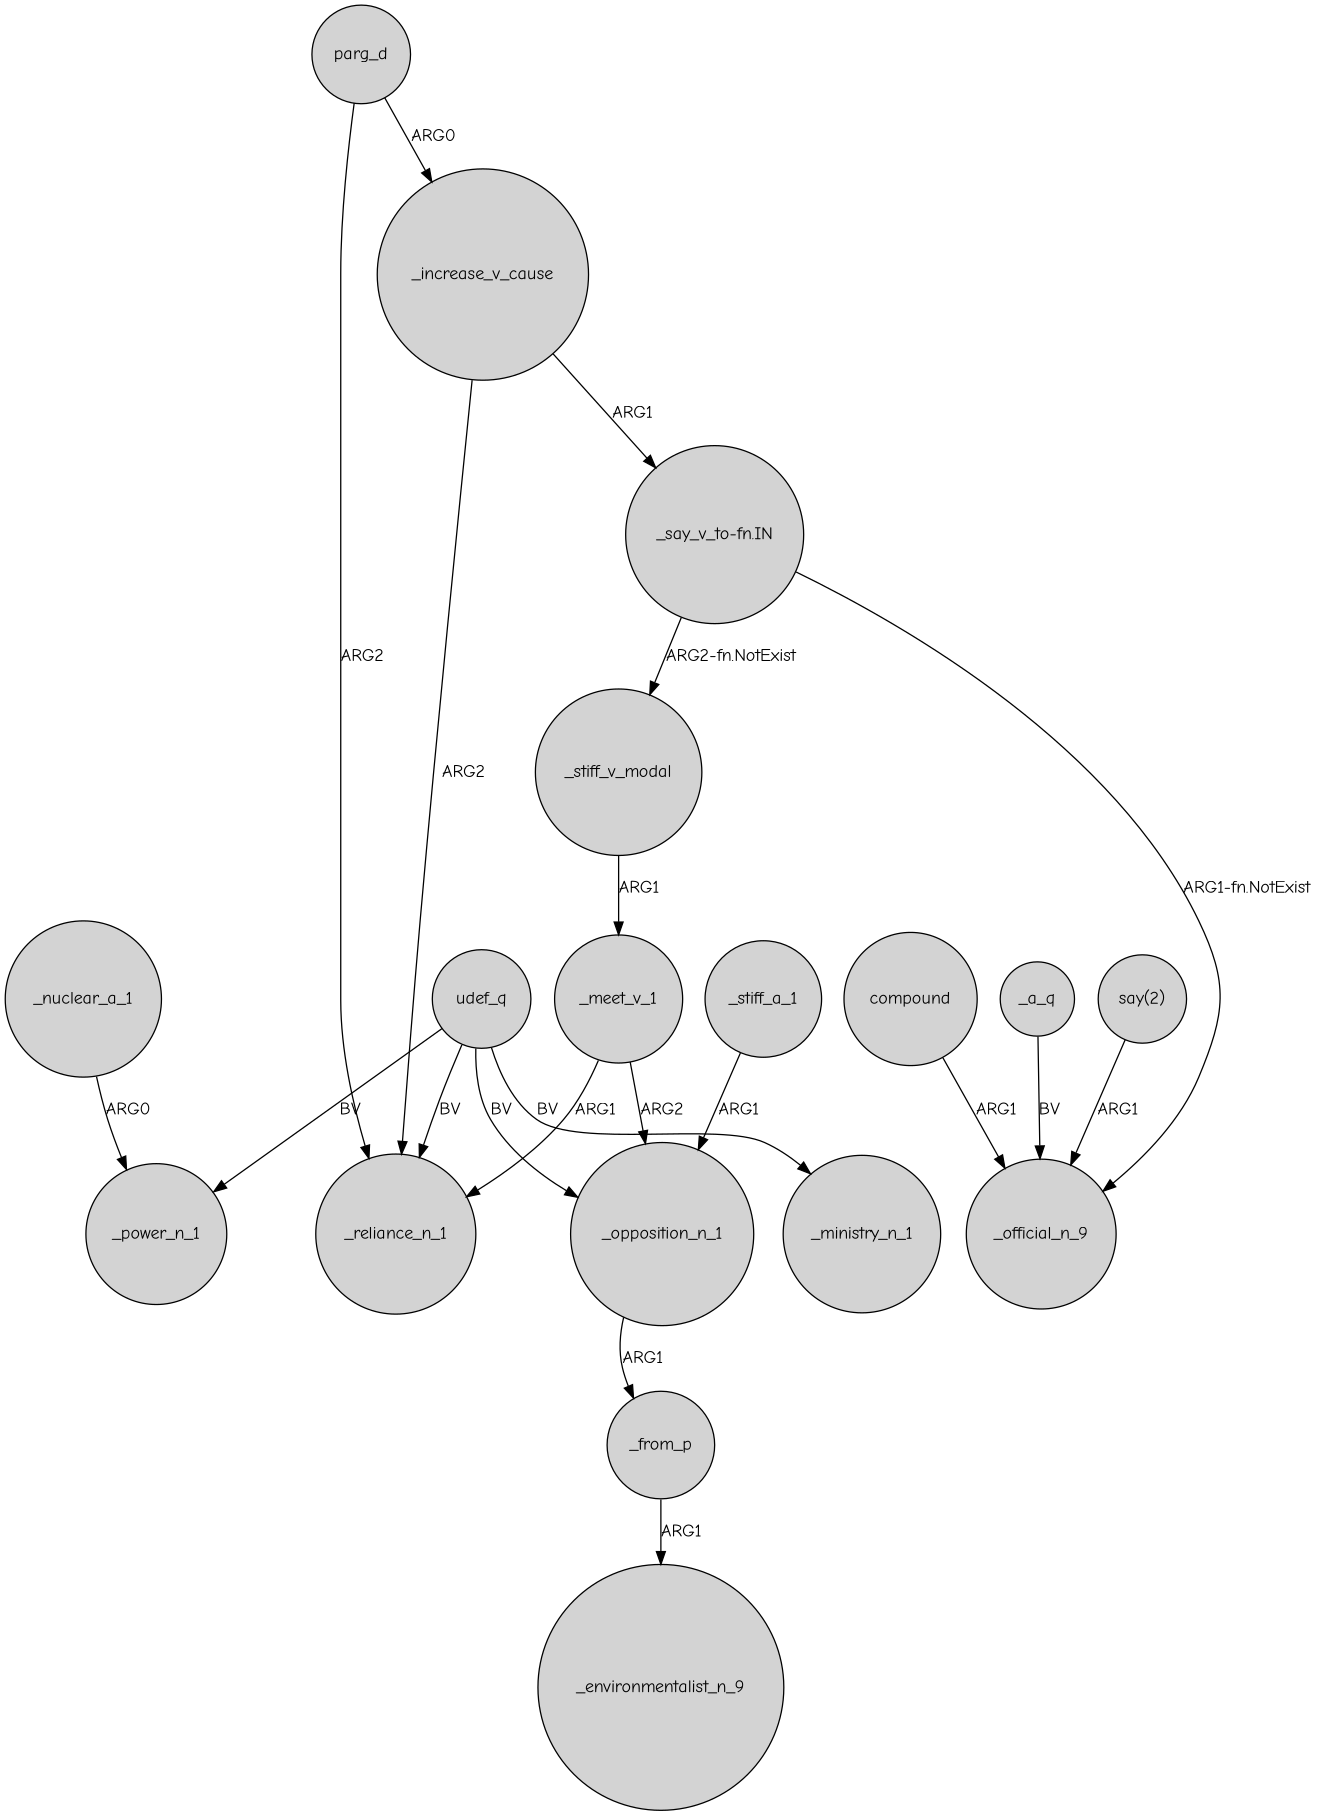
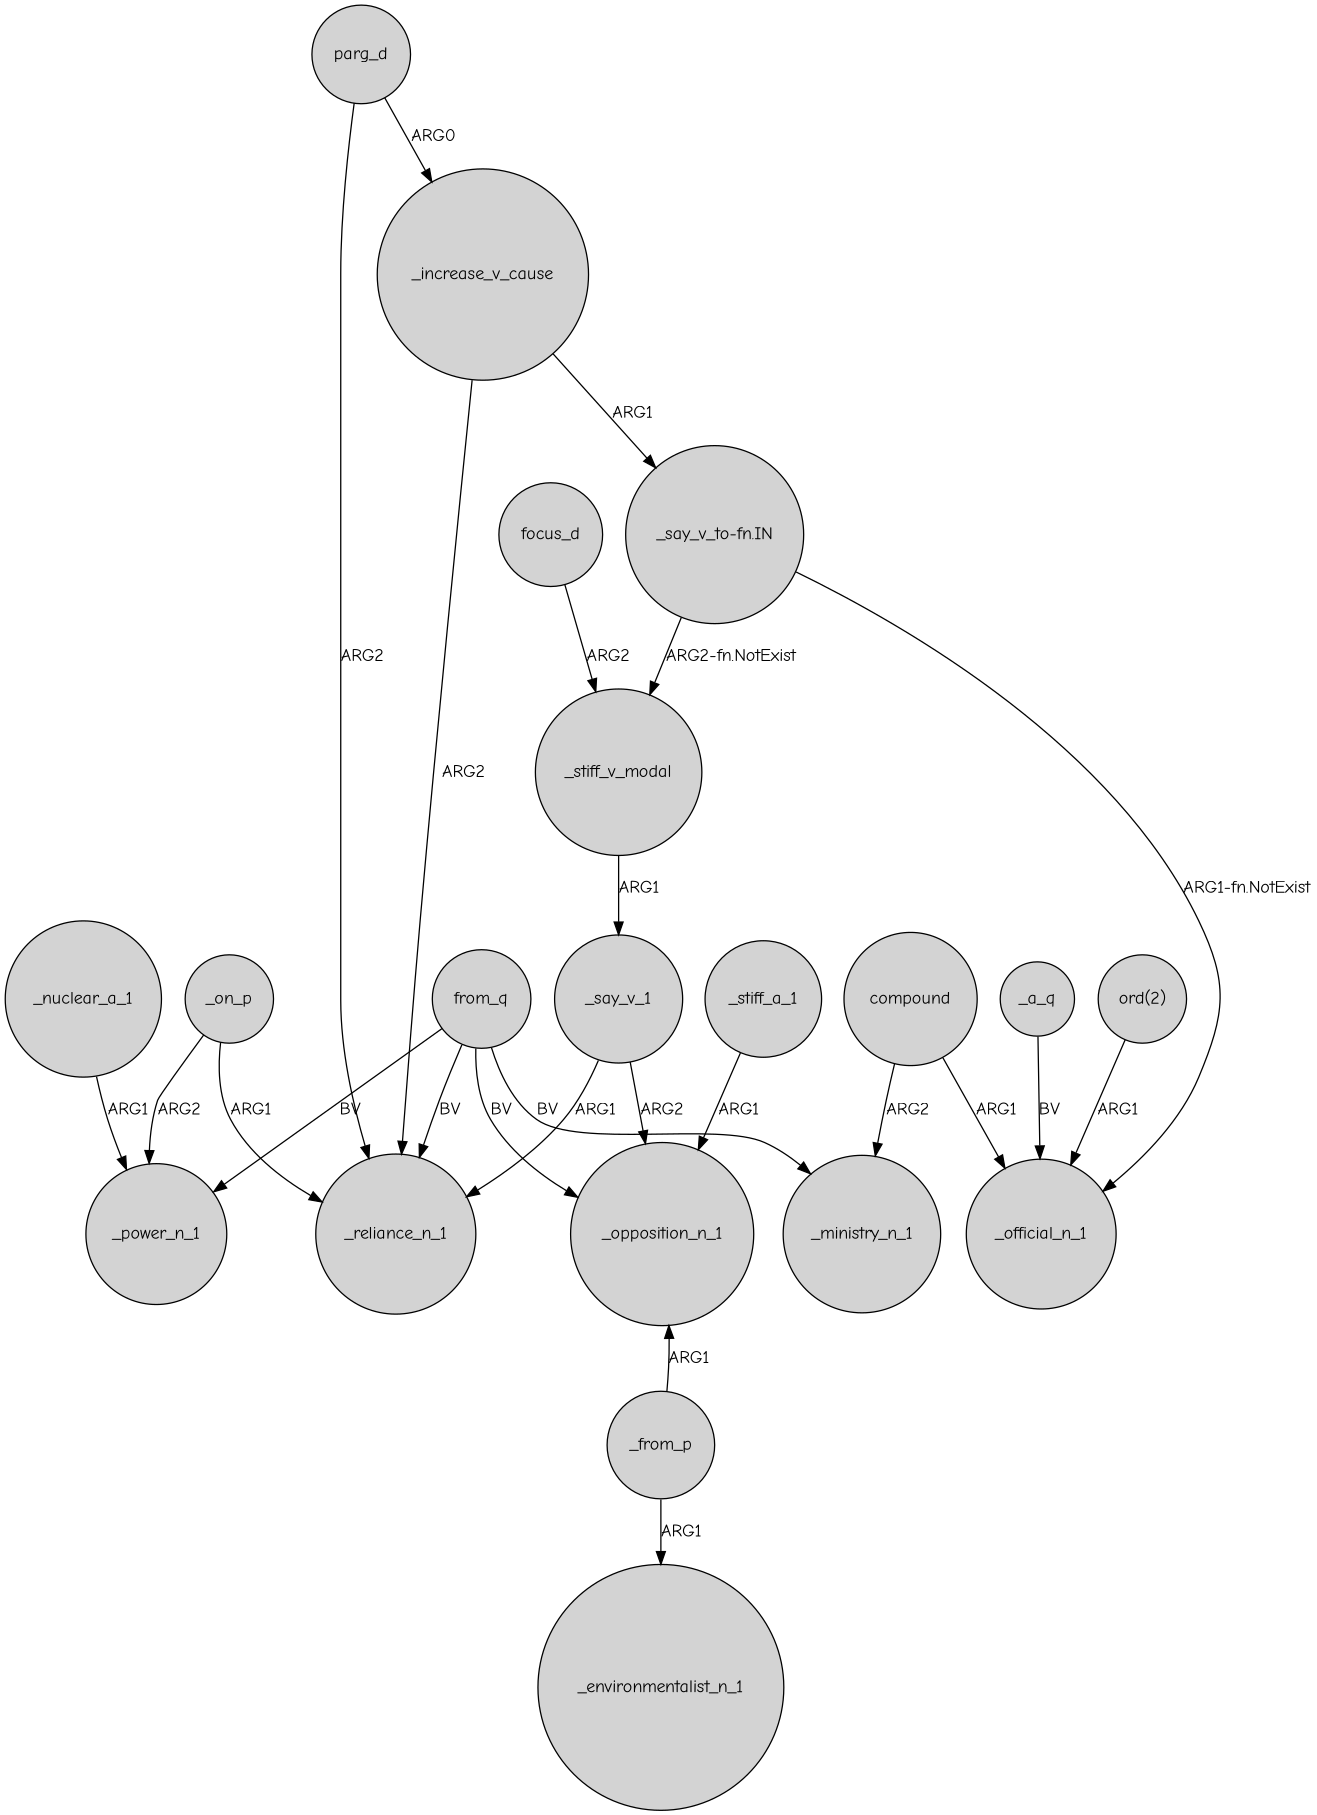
none -> (551, 535)
none -> (229, 999)
(482, 999) -> (482, 999)
(619, 999) -> (619, 999)
(1142, 999) -> (1142, 999)
none -> (886, 1103)
(128, 1110) -> (128, 1110)
(1041, 1234) -> (1041, 1234)
(620, 1352) -> (669, 1365)
(661, 1687) -> (661, 1687)
